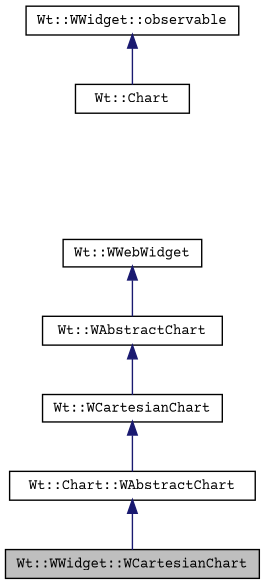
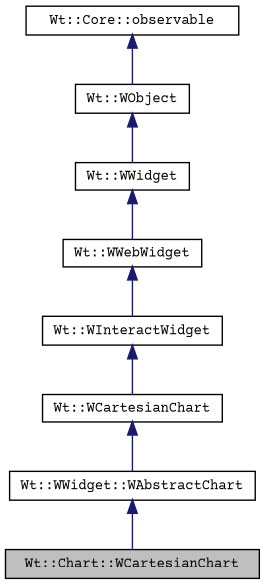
(132, 21) -> (132, 21)
(132, 99) -> (132, 99)
none -> (132, 176)
(132, 331) -> (132, 331)
(132, 486) -> (132, 486)
(132, 564) -> (132, 564)
